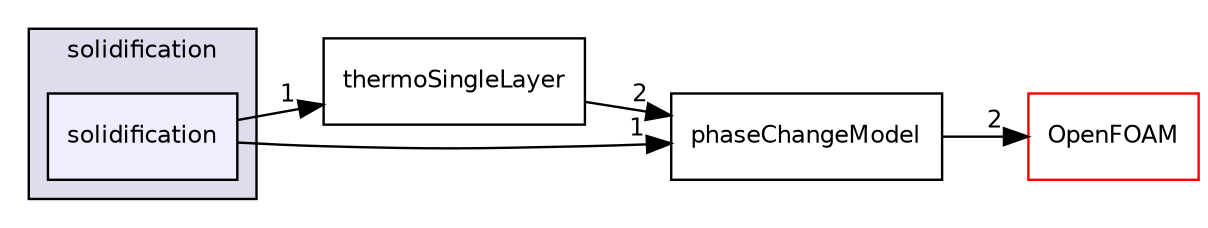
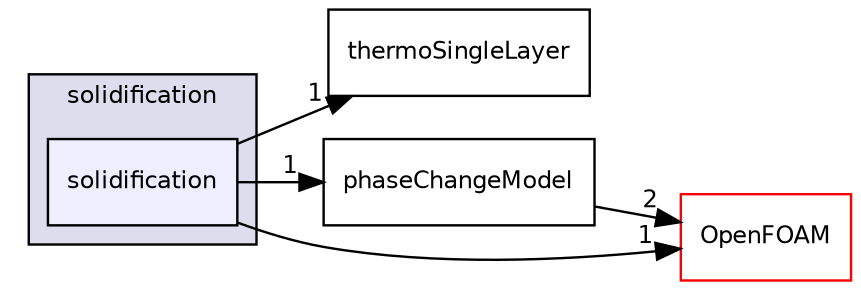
(616, 107) -> none
none -> (445, 259)
